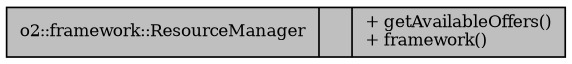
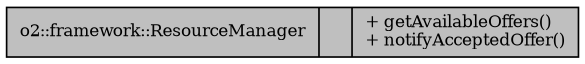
(426, 40) -> (465, 40)
